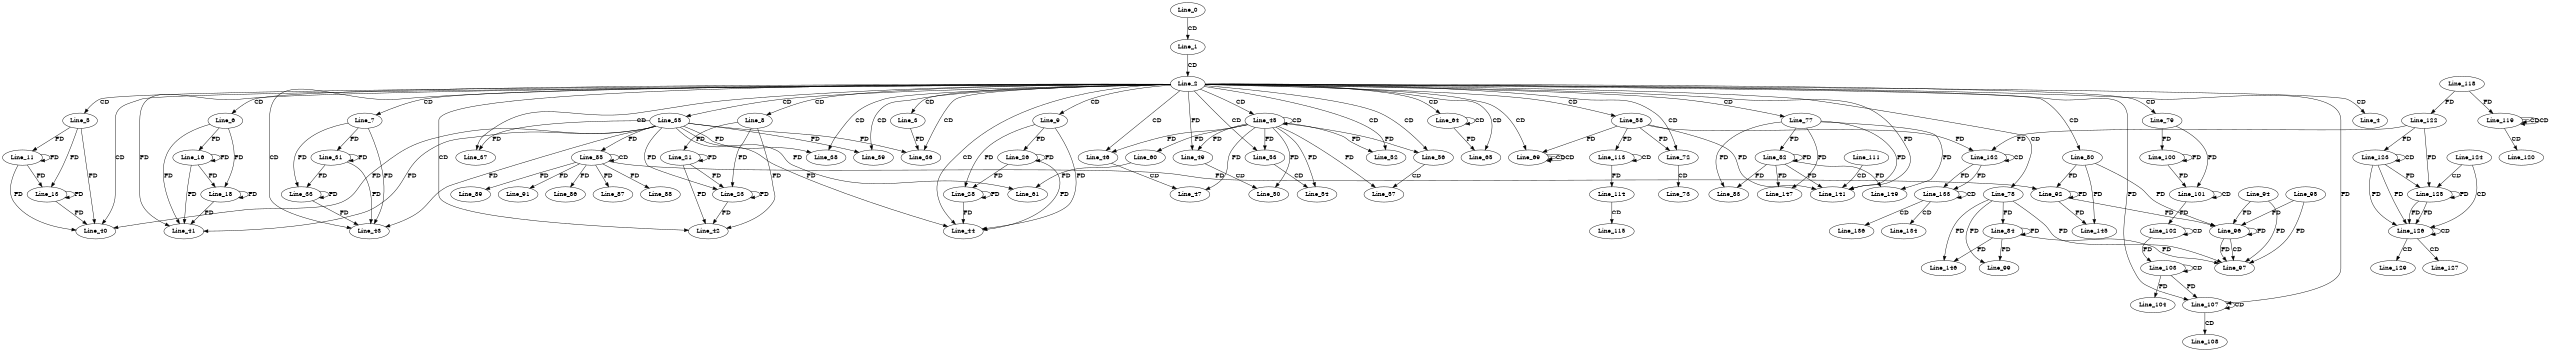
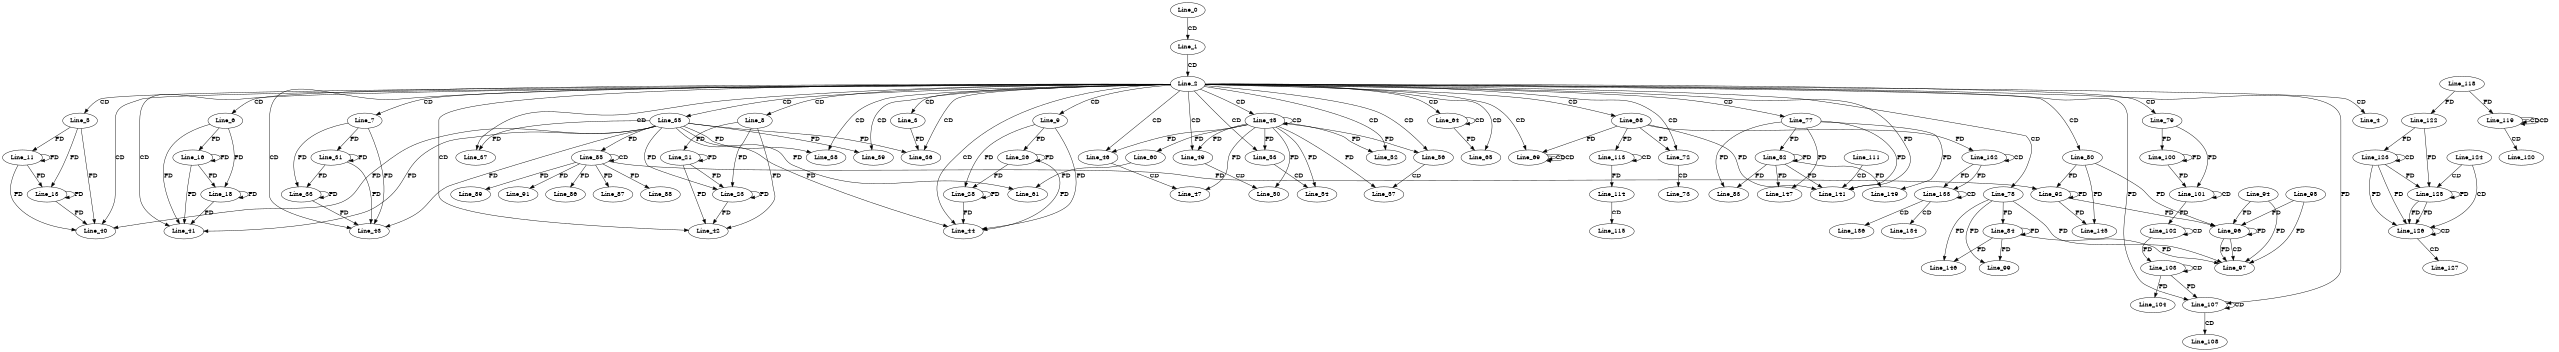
(1196, 121) -> (1196, 121)
(1631, 121) -> (1631, 121)
(2199, 129) -> none
(144, 158) -> (144, 158)
(2393, 268) -> none
